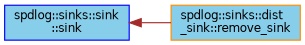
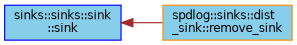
(67, 23) -> (63, 23)
